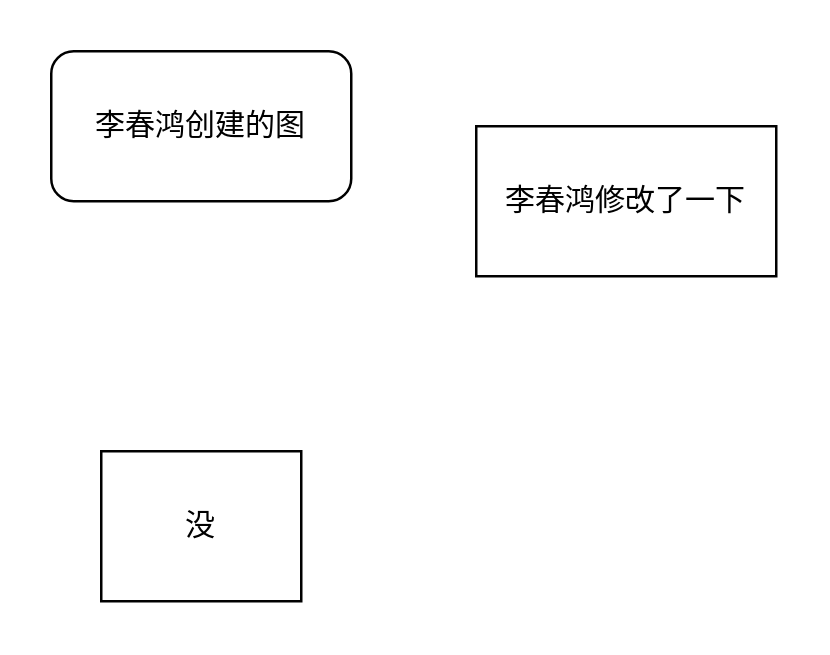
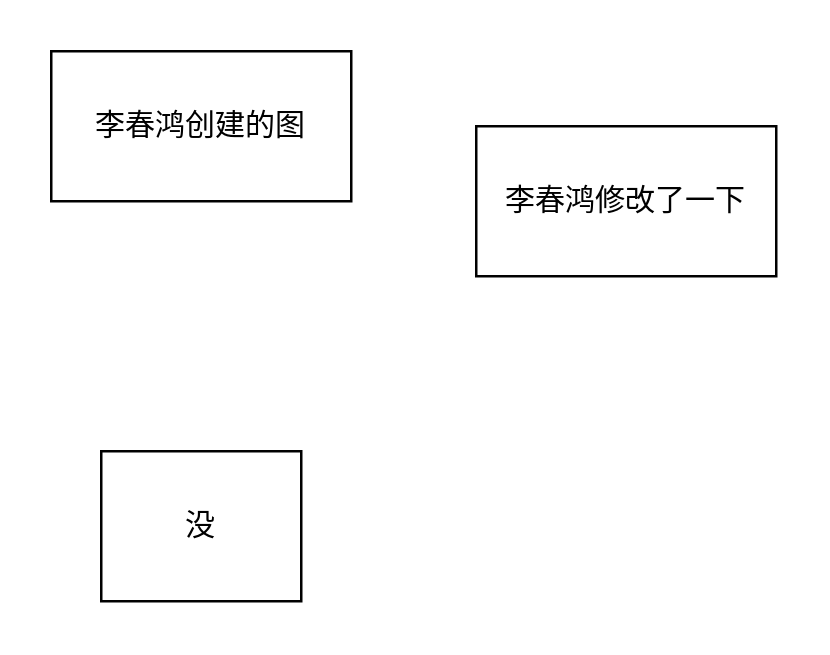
(201, 126) -> (201, 126)
